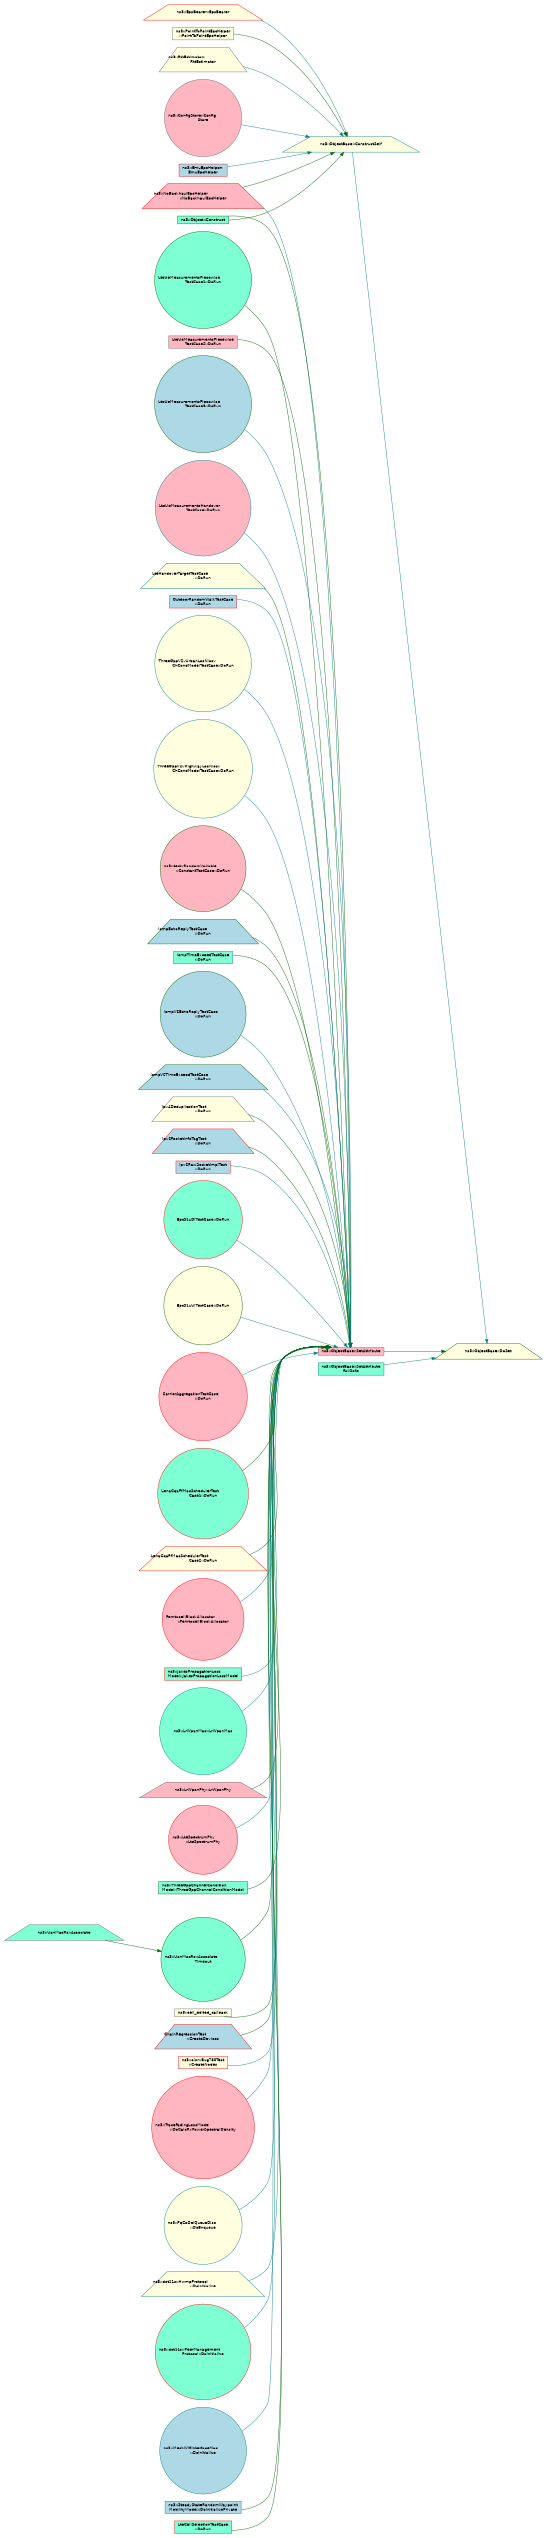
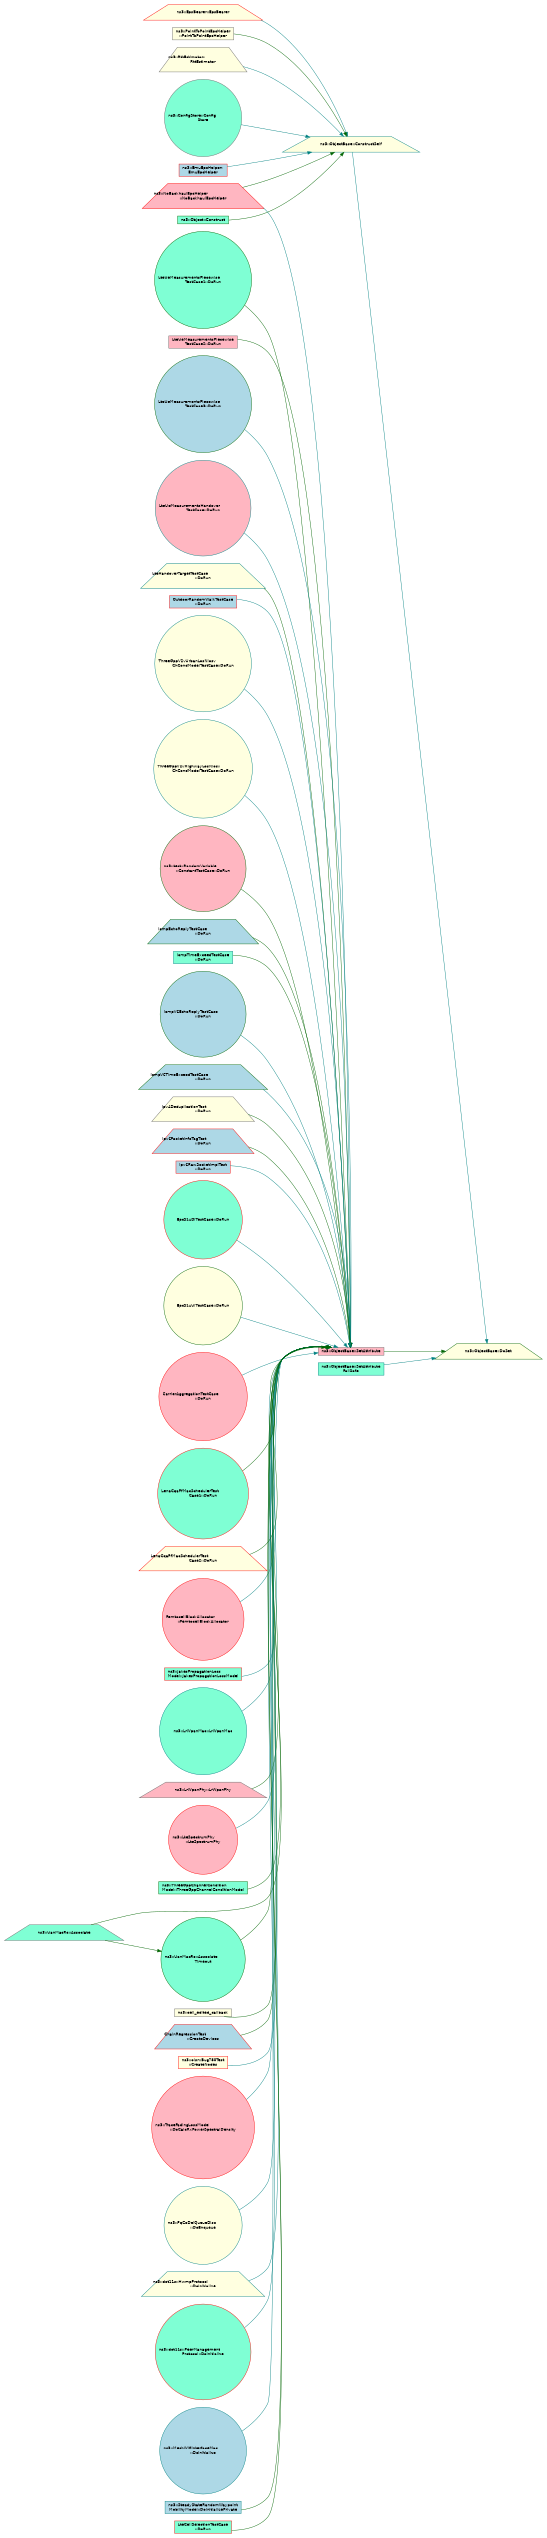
(203, 118) -> (203, 118)
(339, 761) -> (278, 1695)
